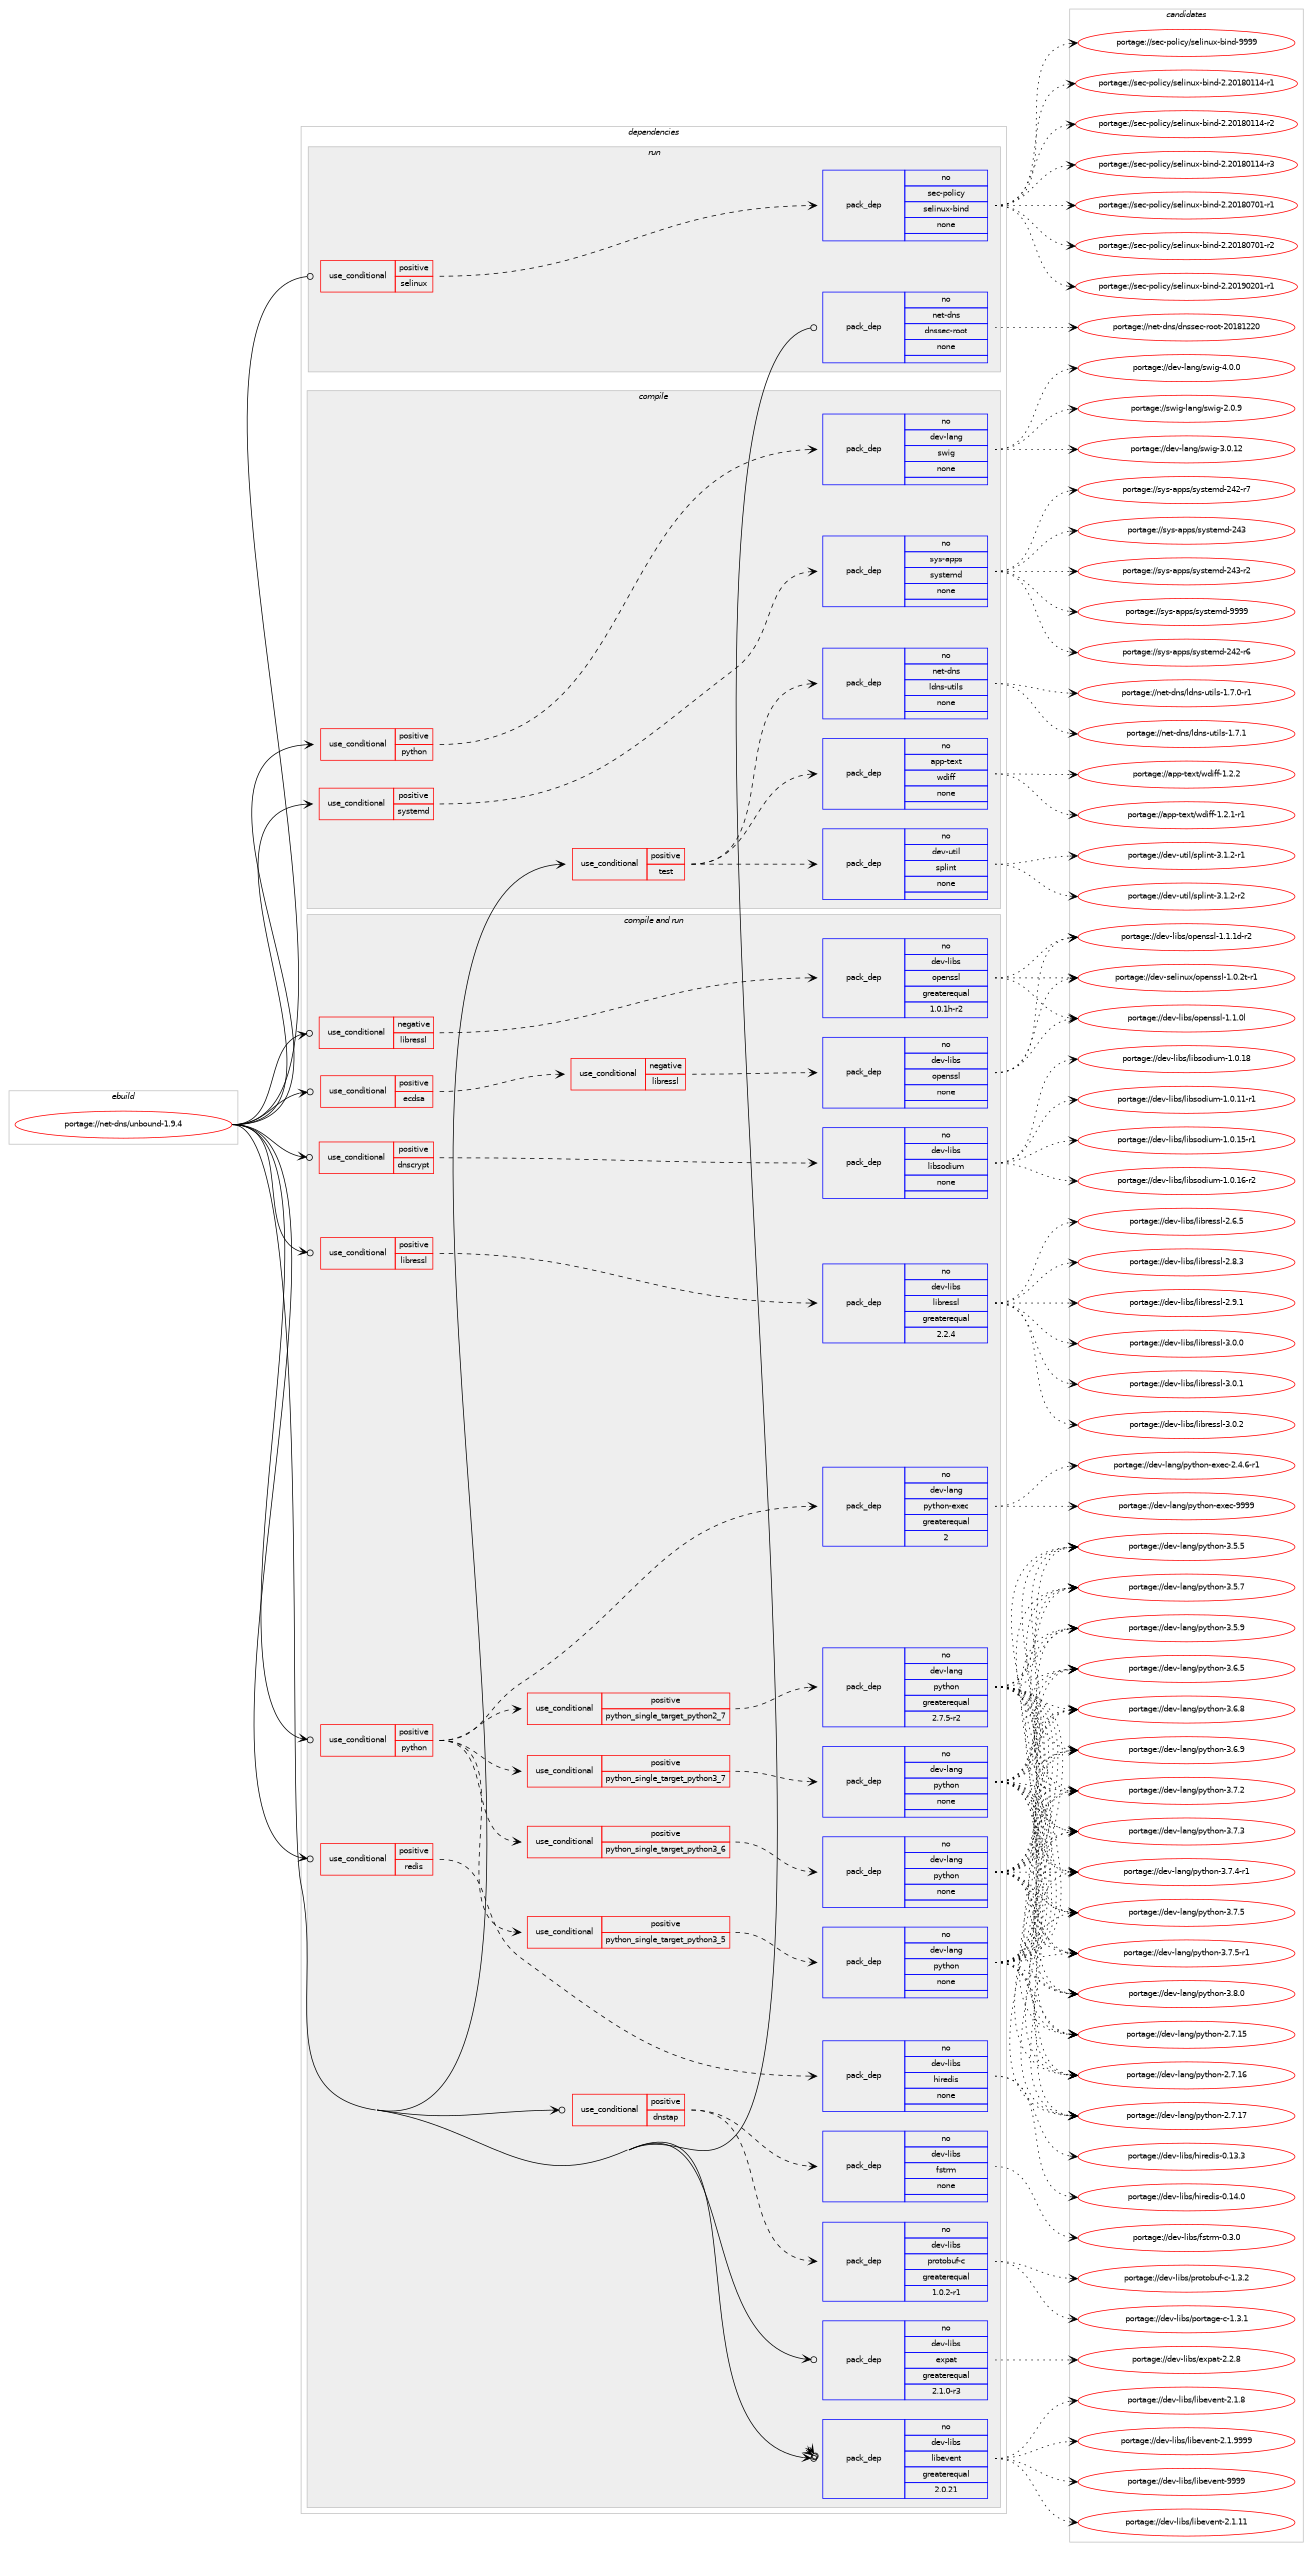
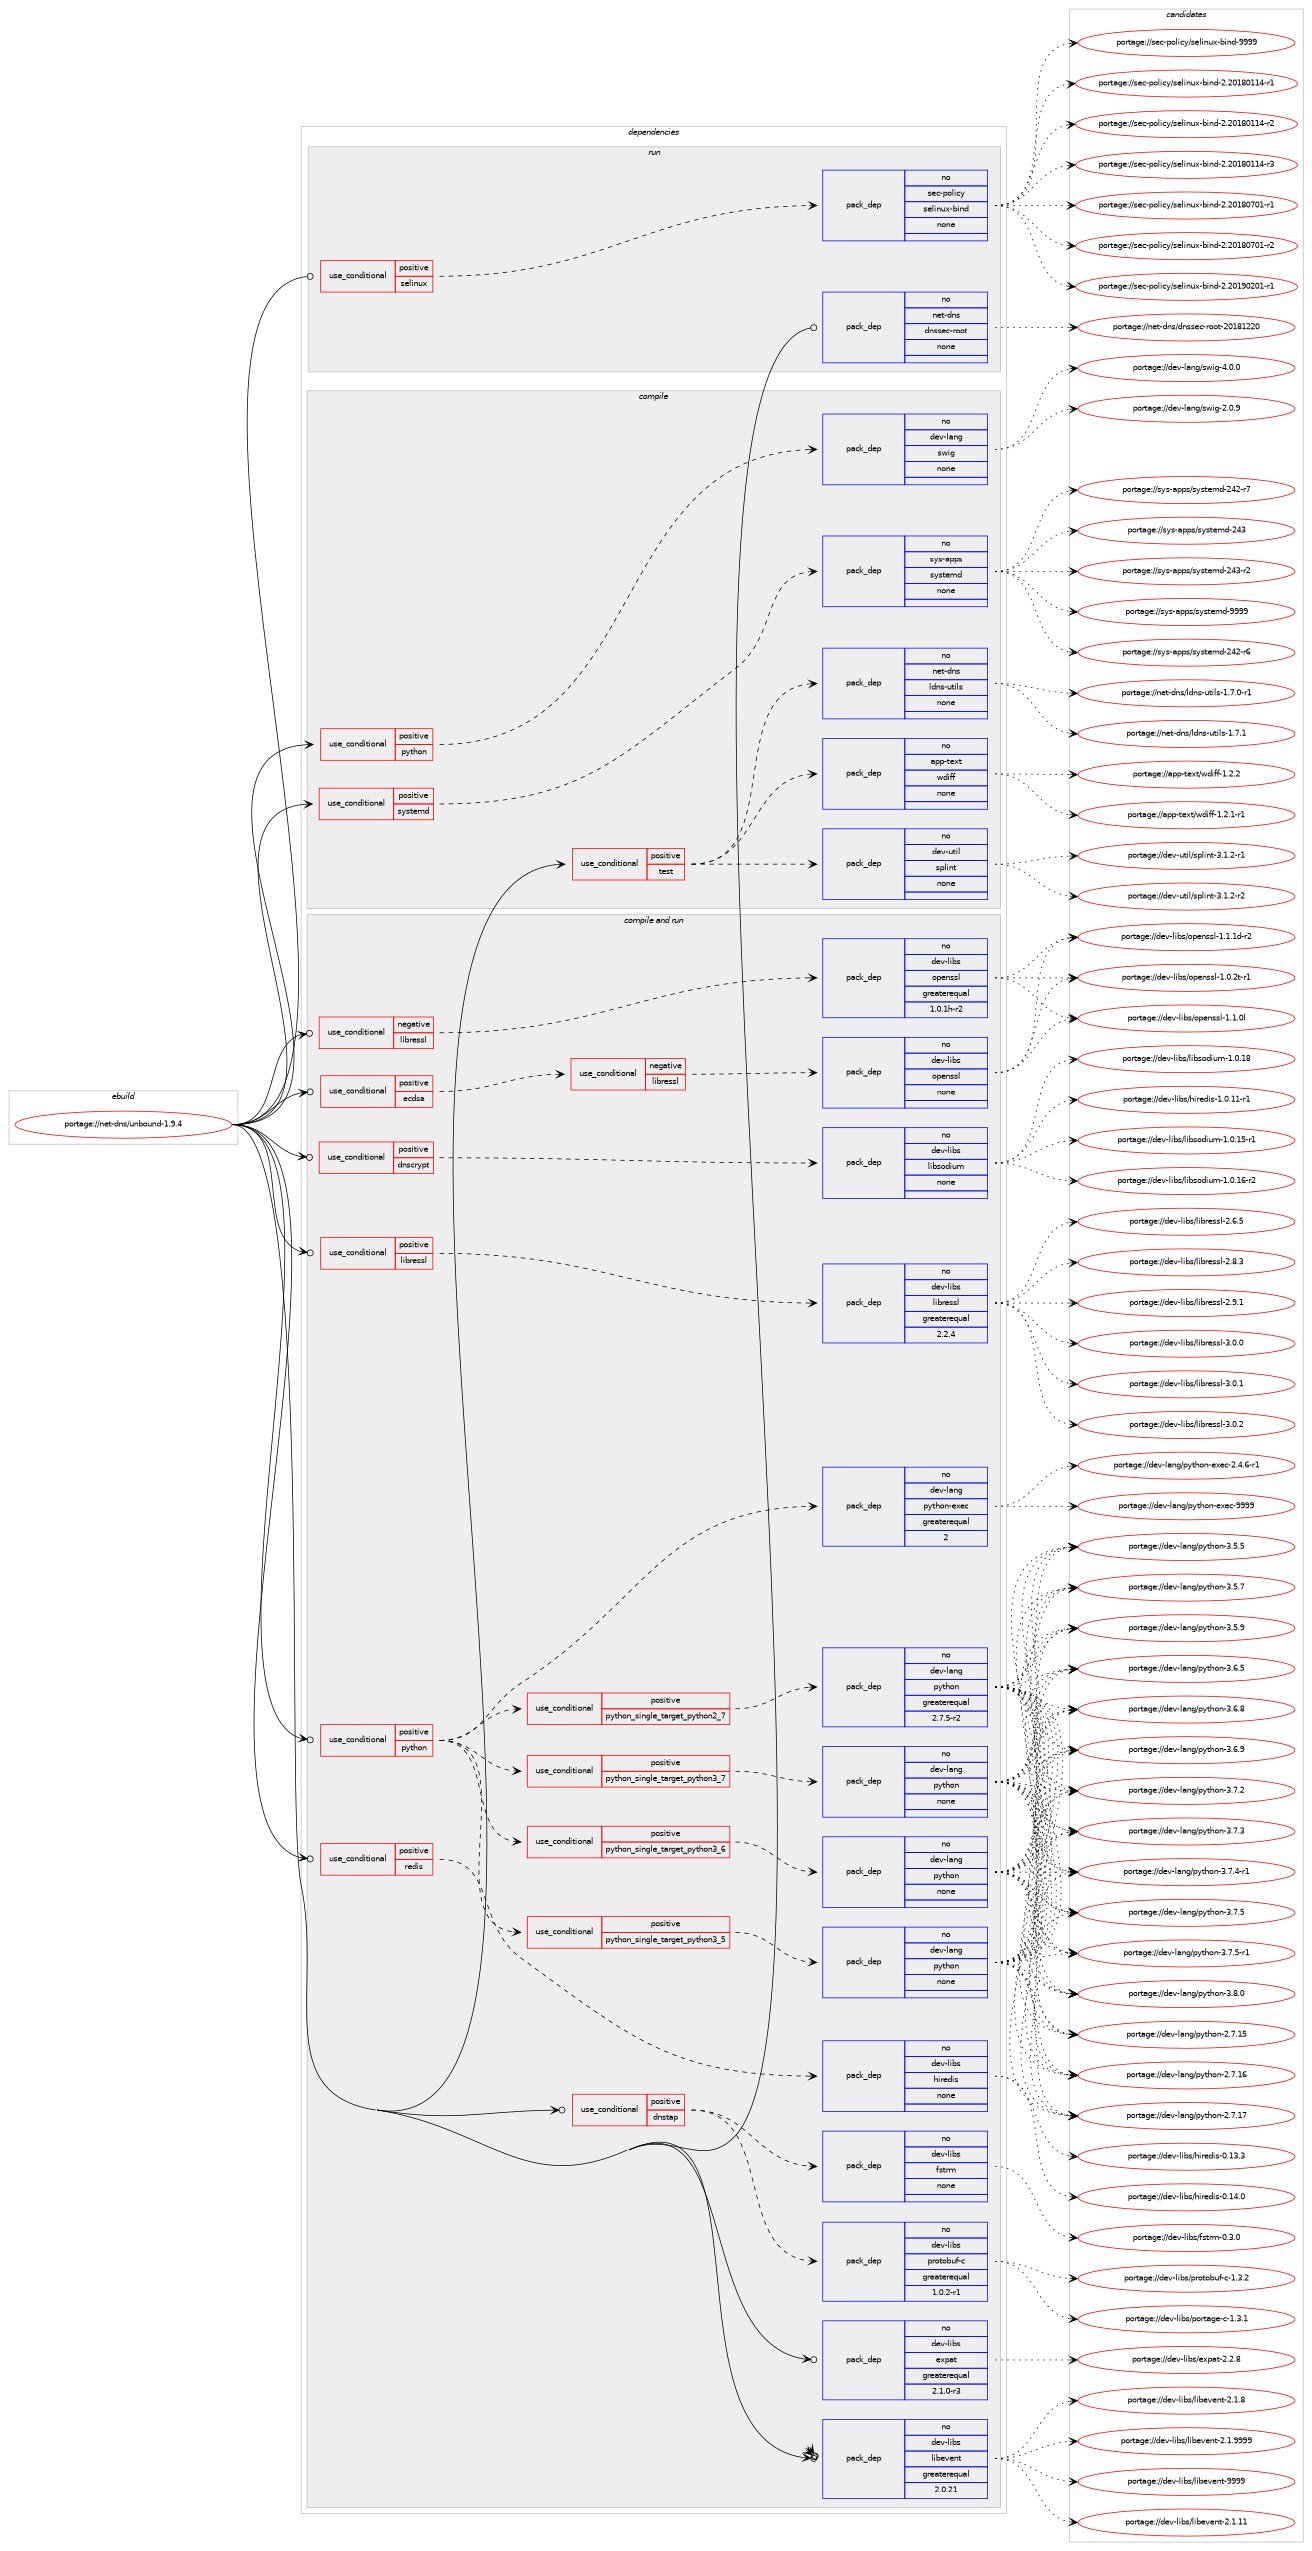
(1187, 409) -> (1187, 409)
(1187, 449) -> none
(1187, 978) -> (1187, 978)
(1187, 1100) -> (1187, 1100)
